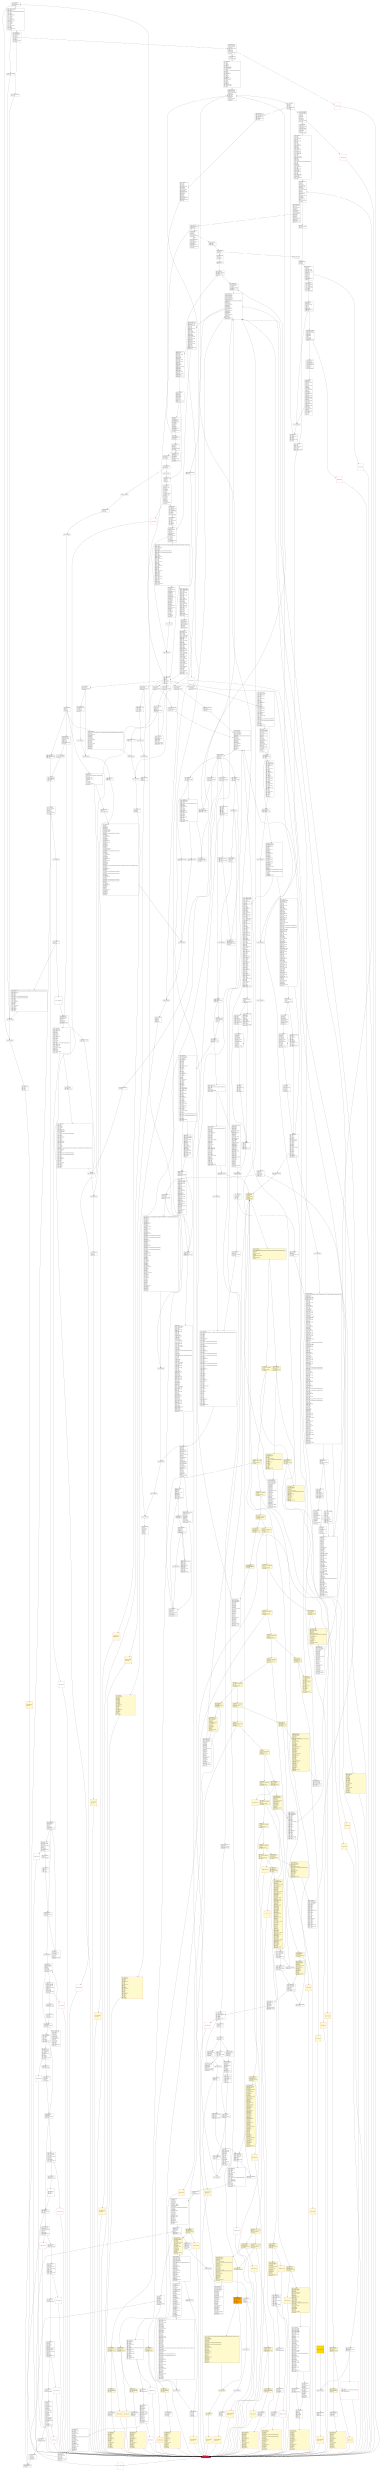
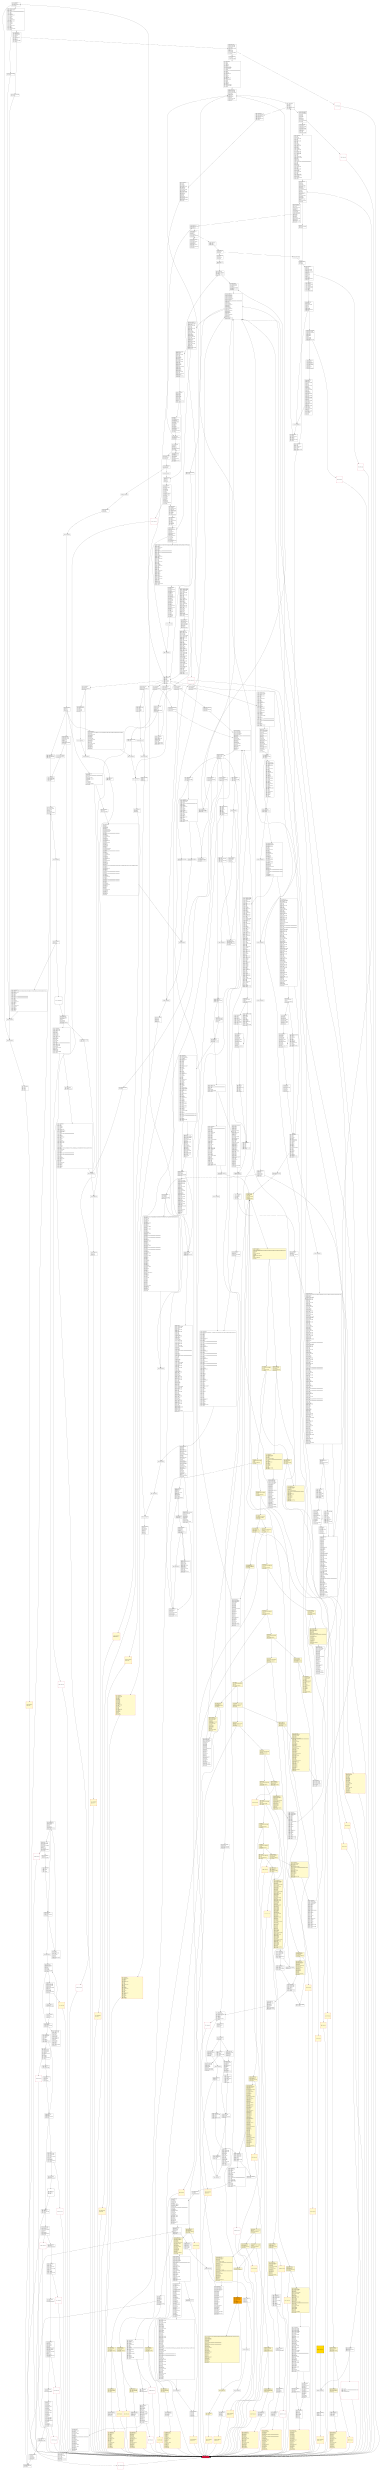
(61, 2005) -> (61, 2005)
